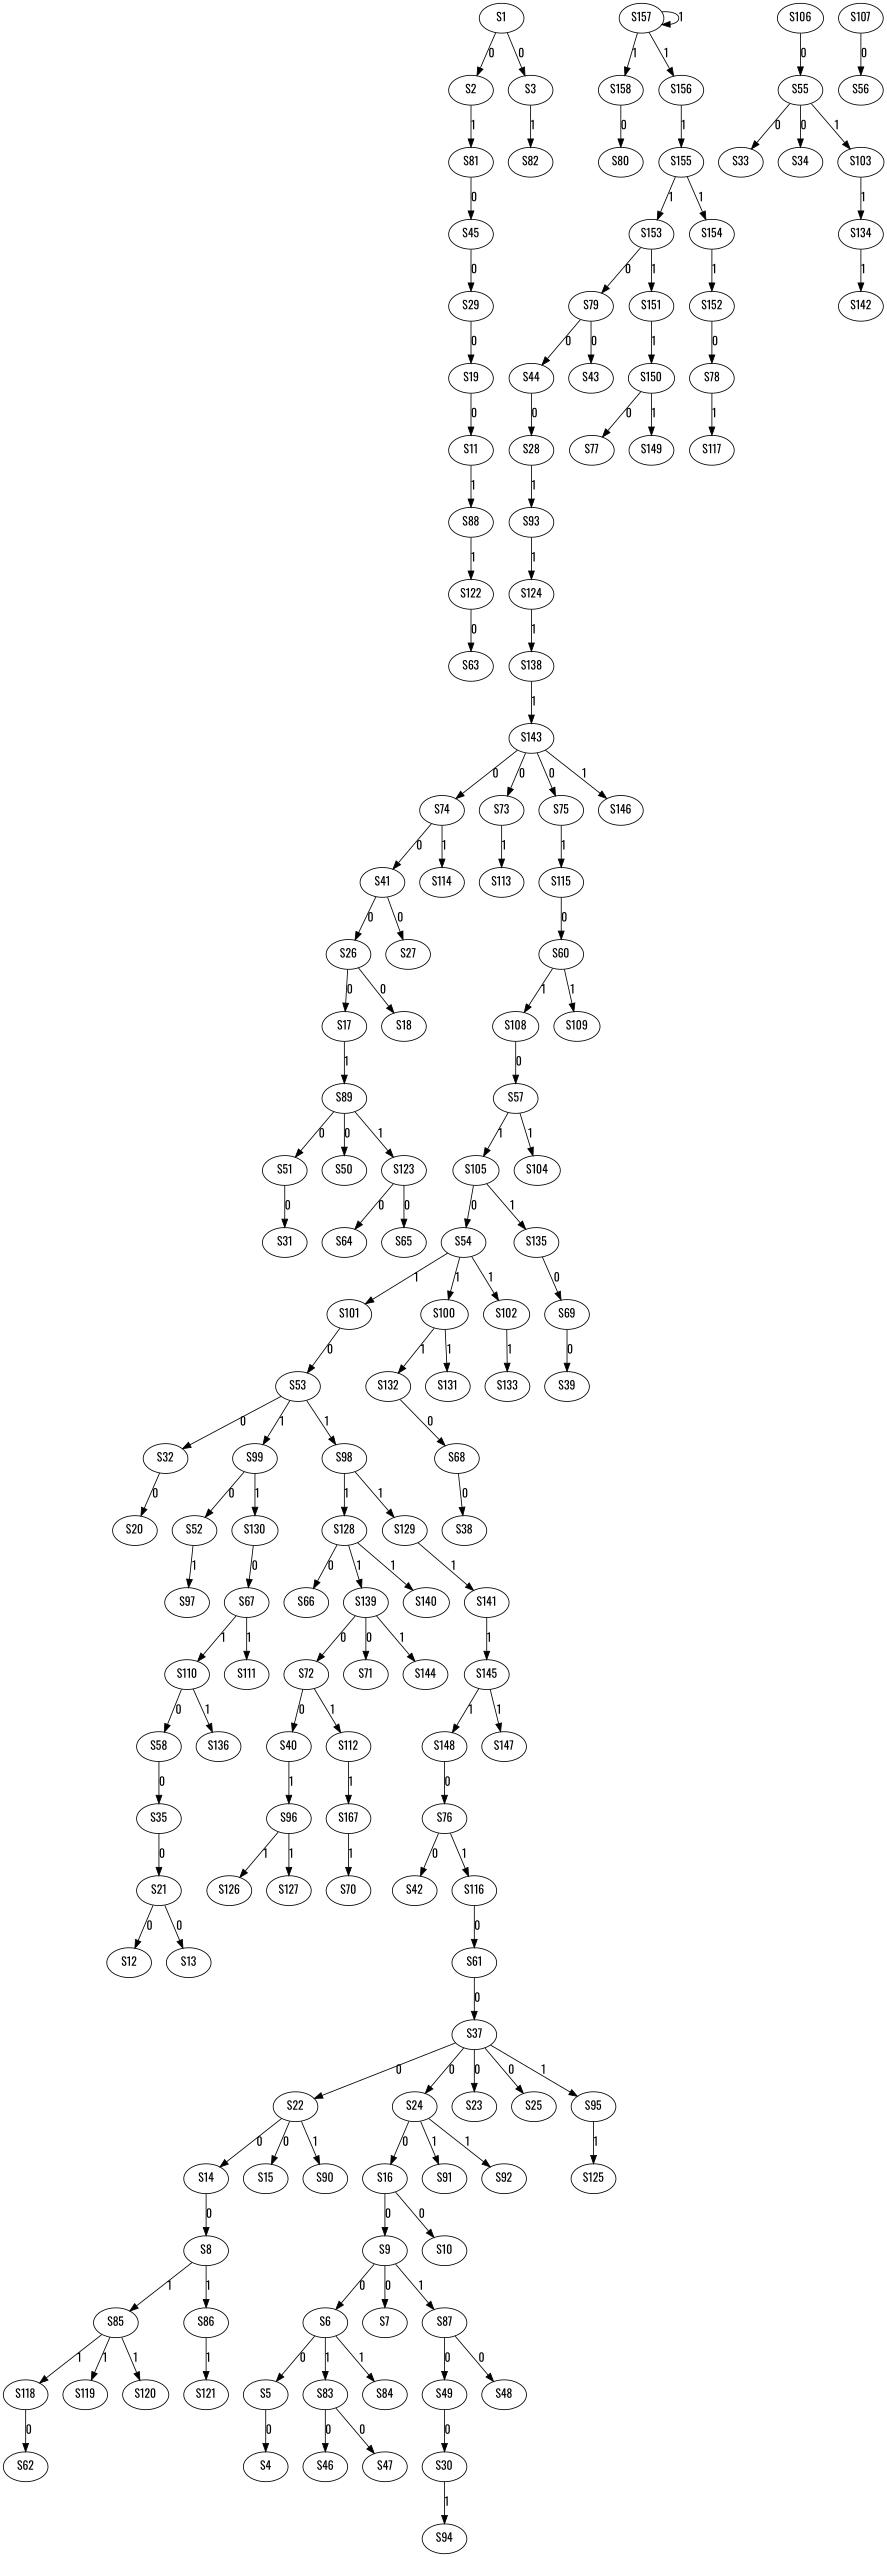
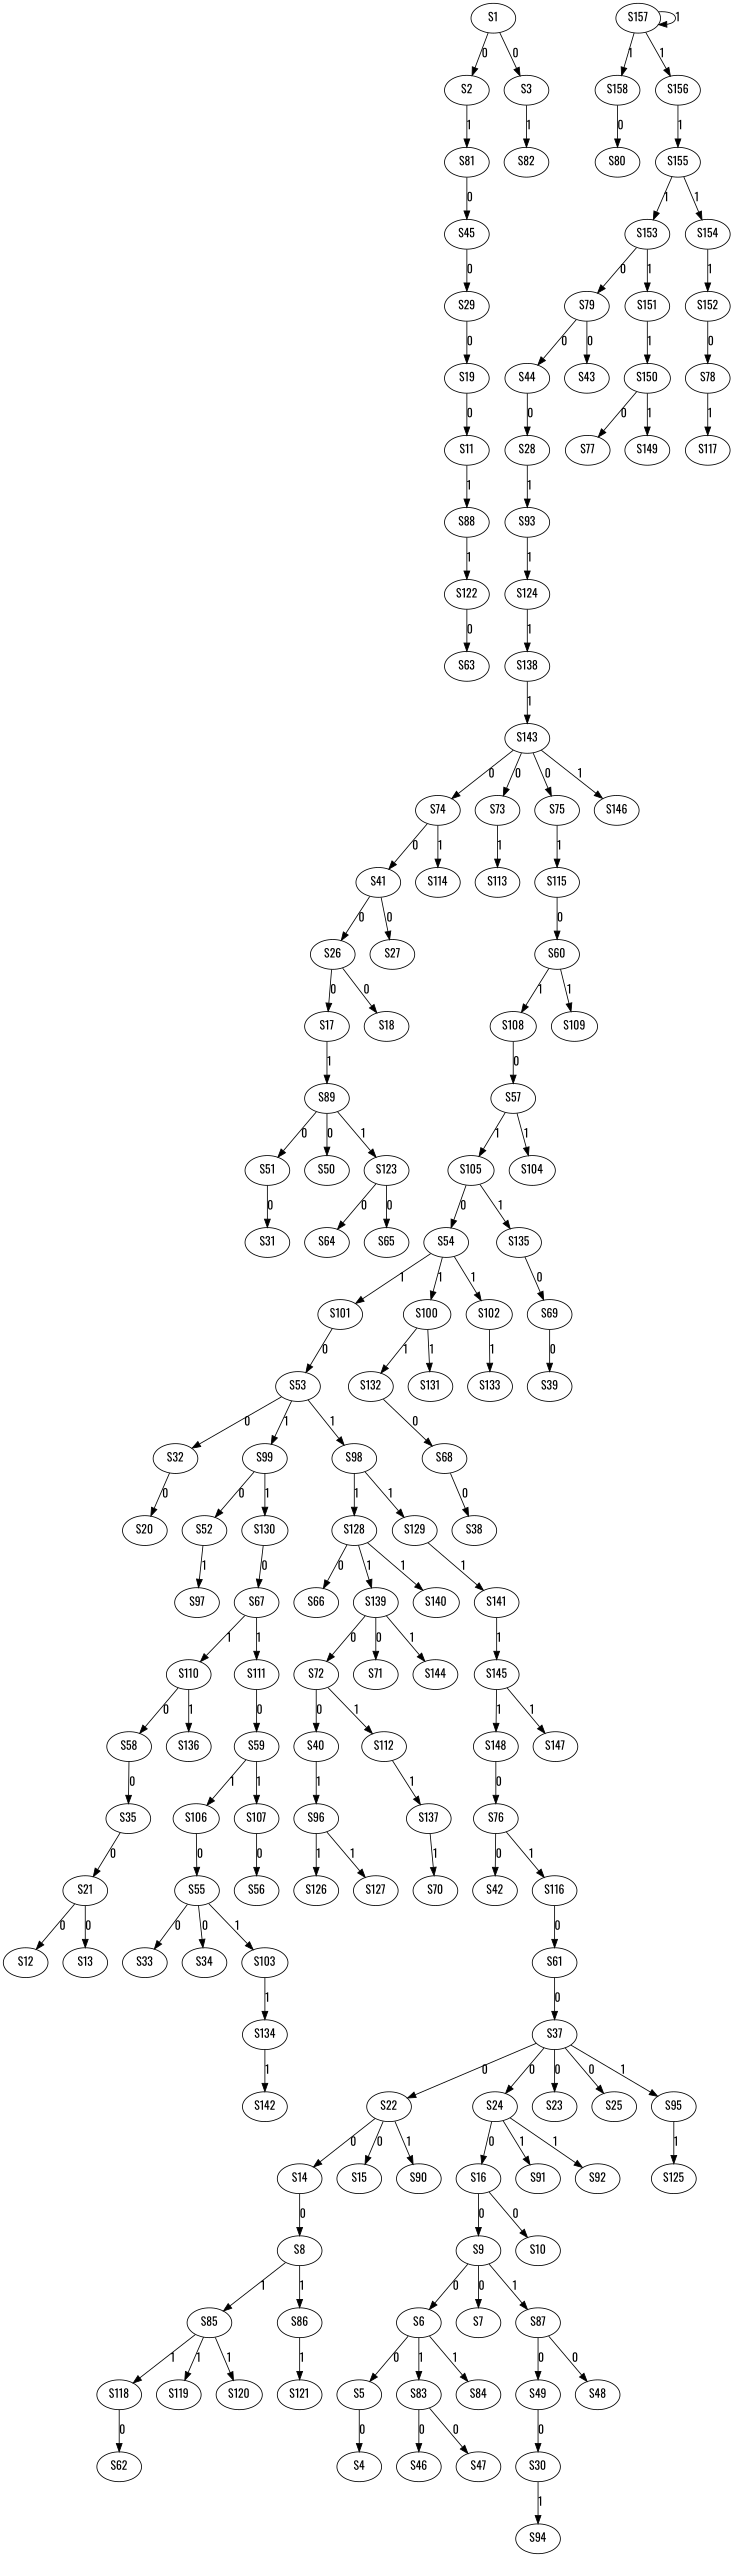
none -> (257, 1747)
(348, 1819) -> (429, 1819)
